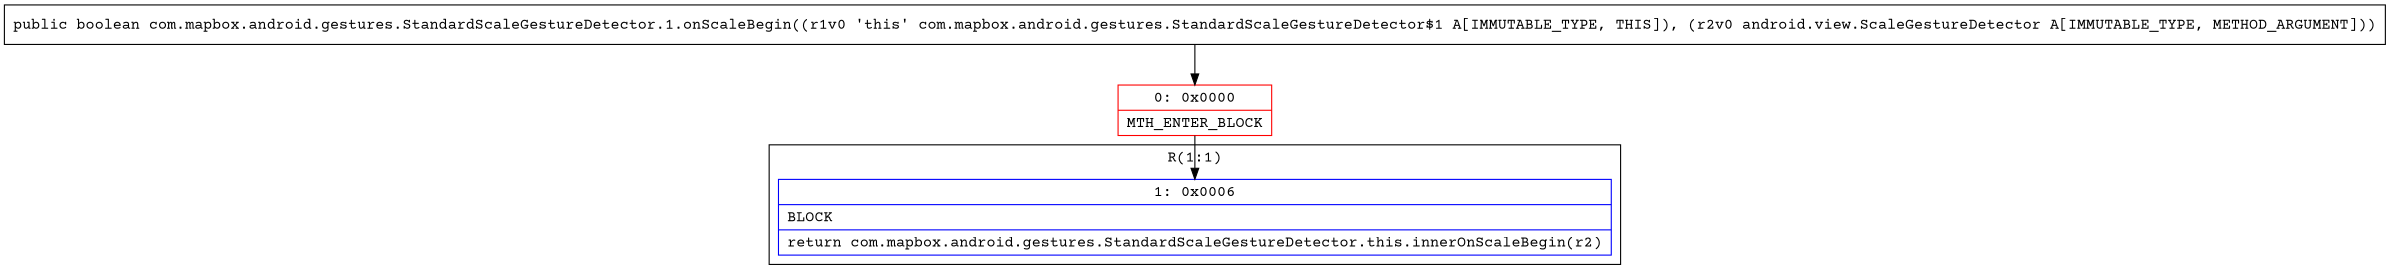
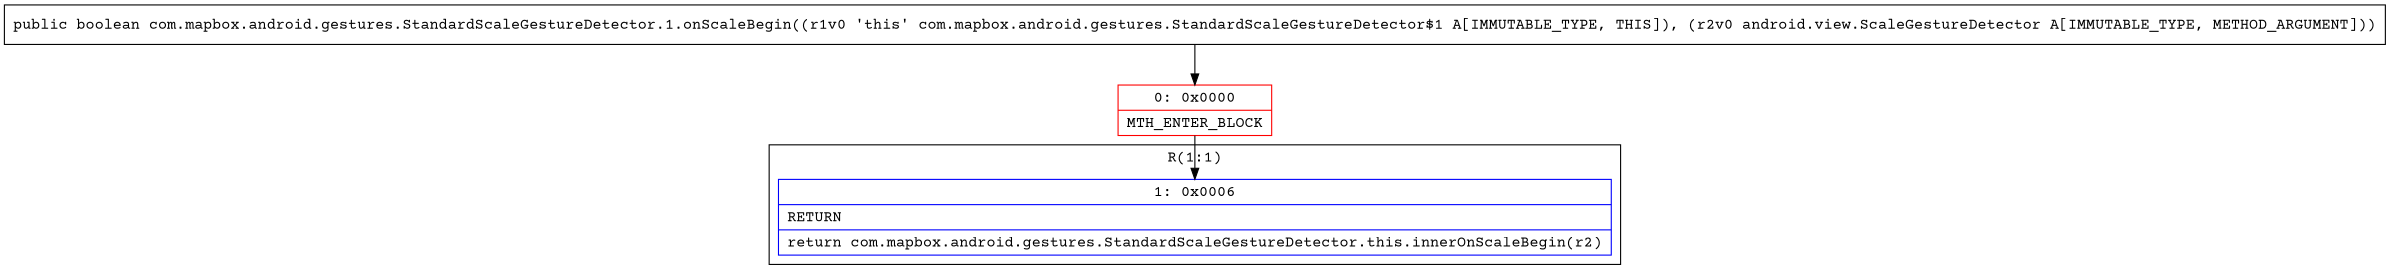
(810, 217) -> (815, 217)
